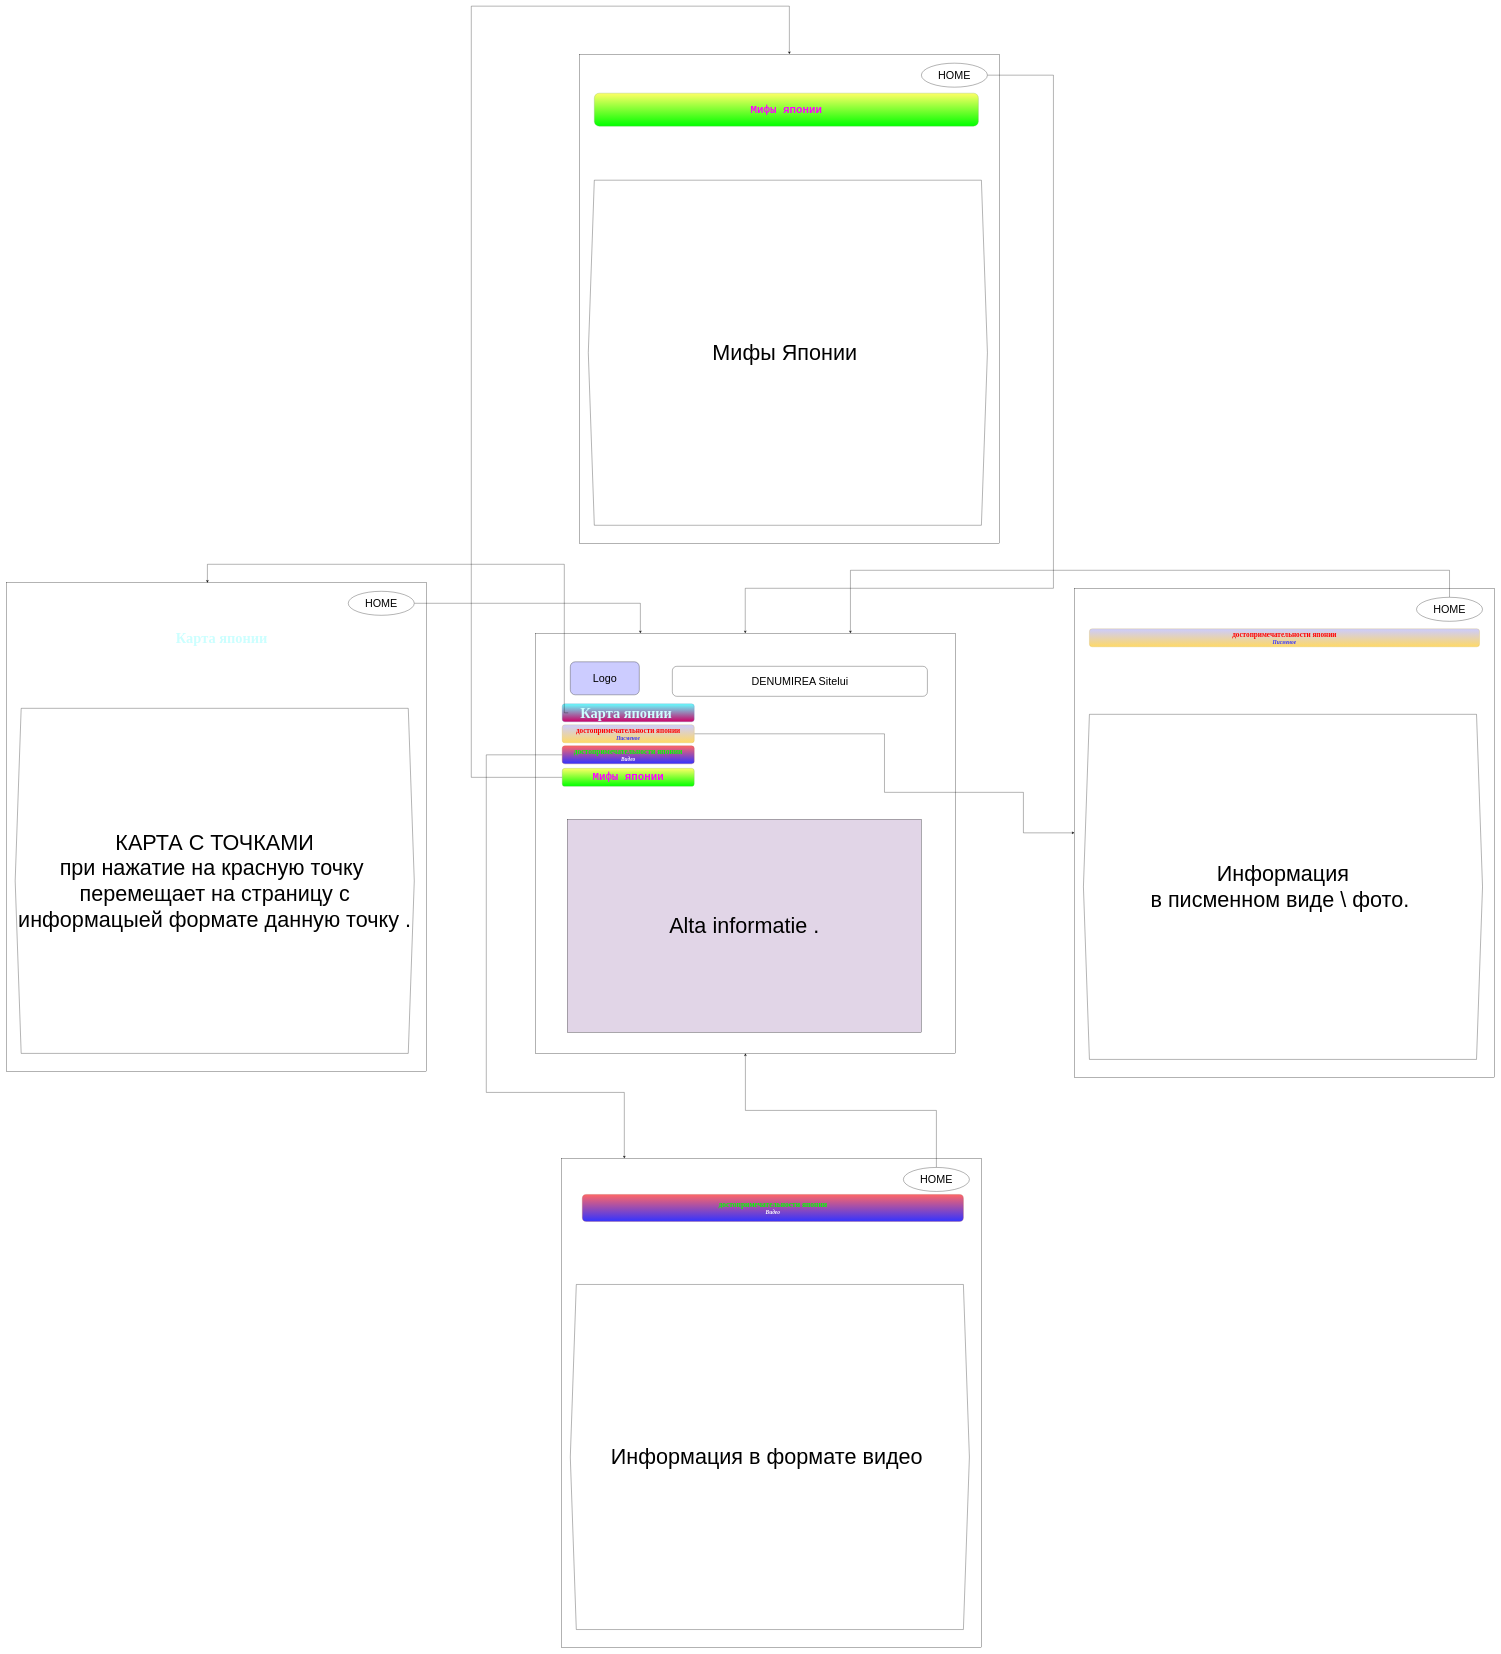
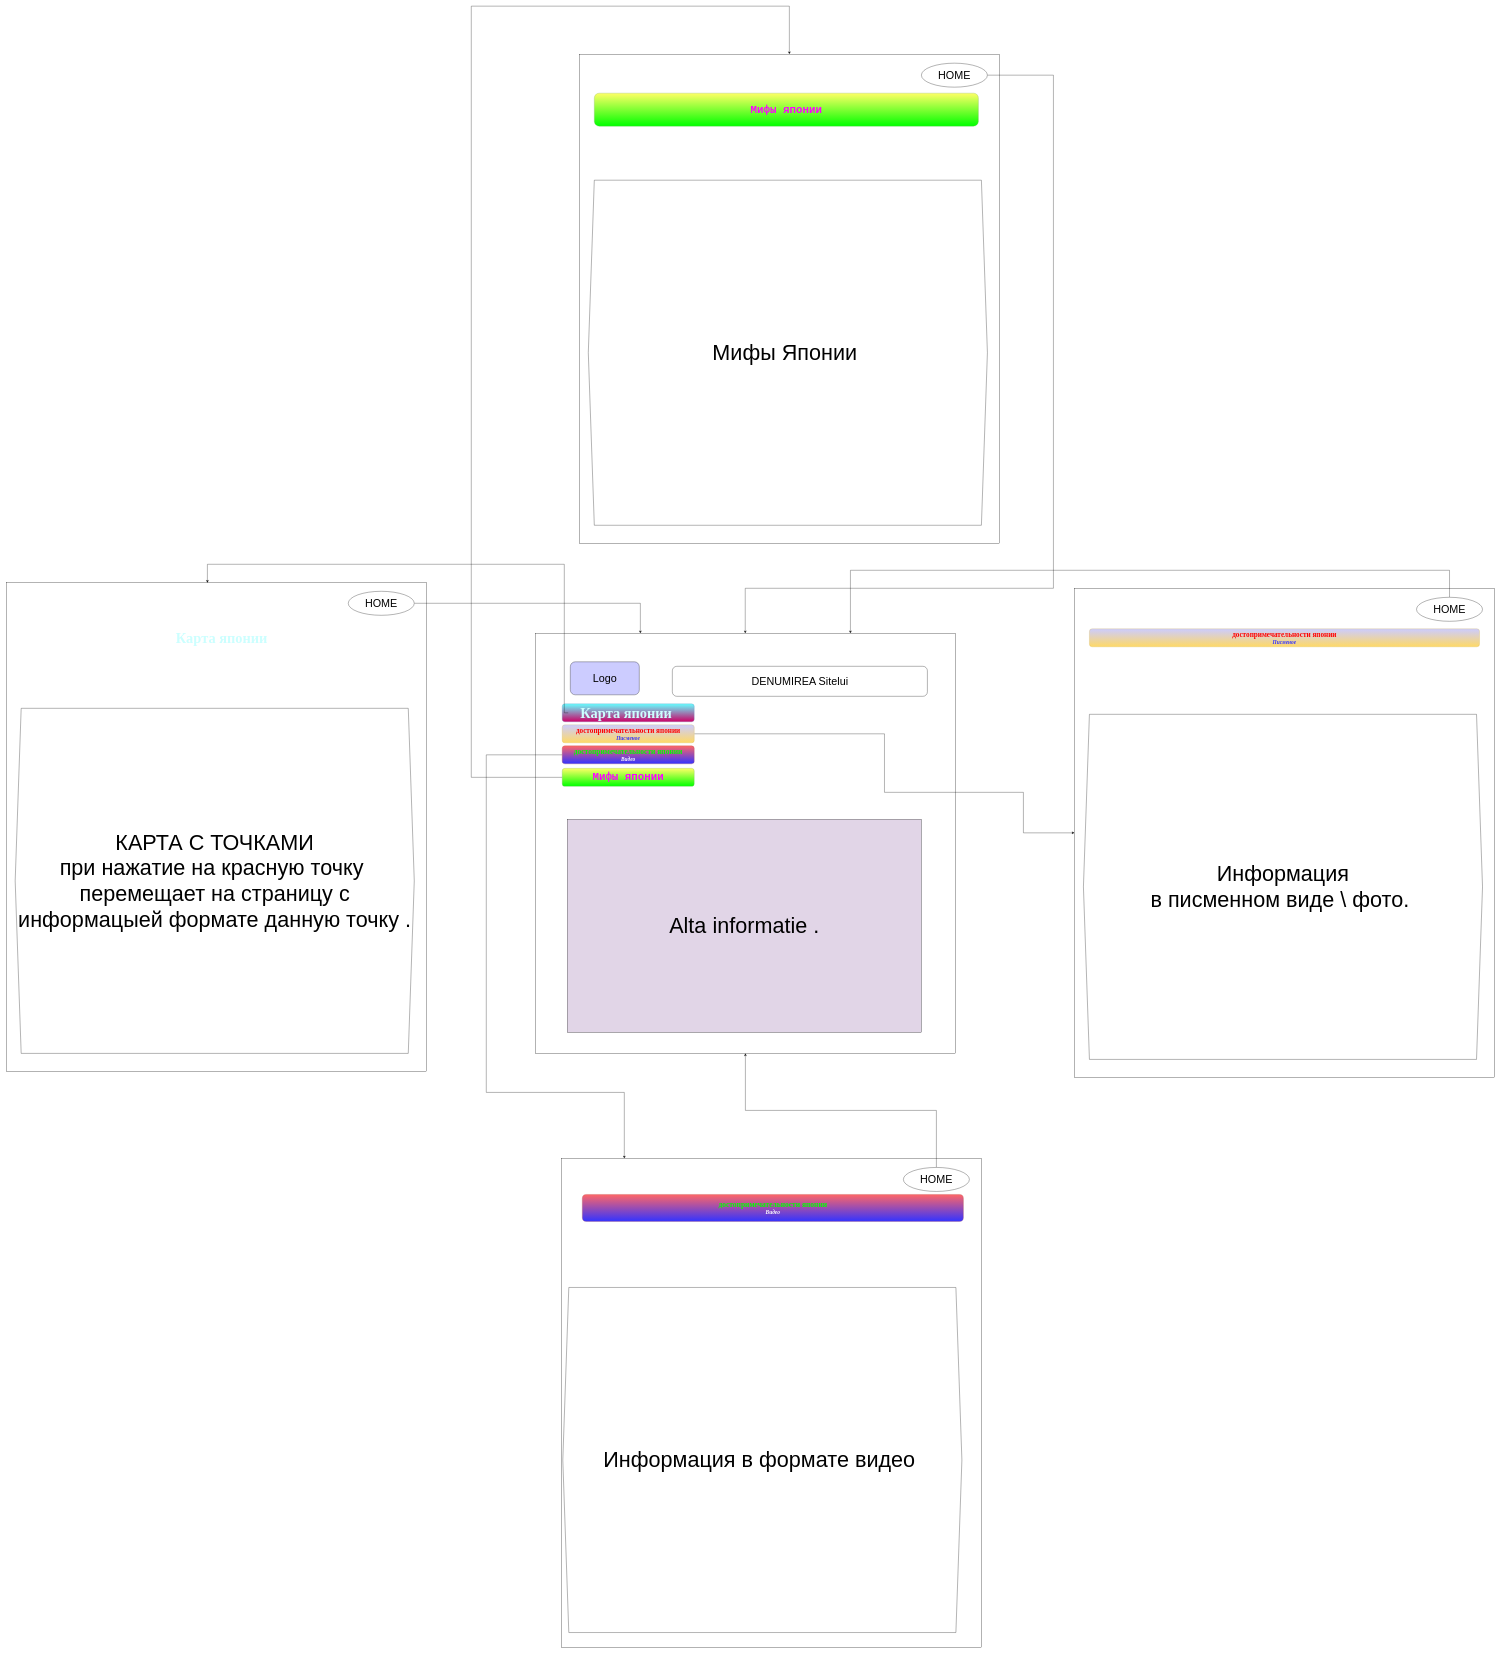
(770, 1457) -> (762, 1460)
